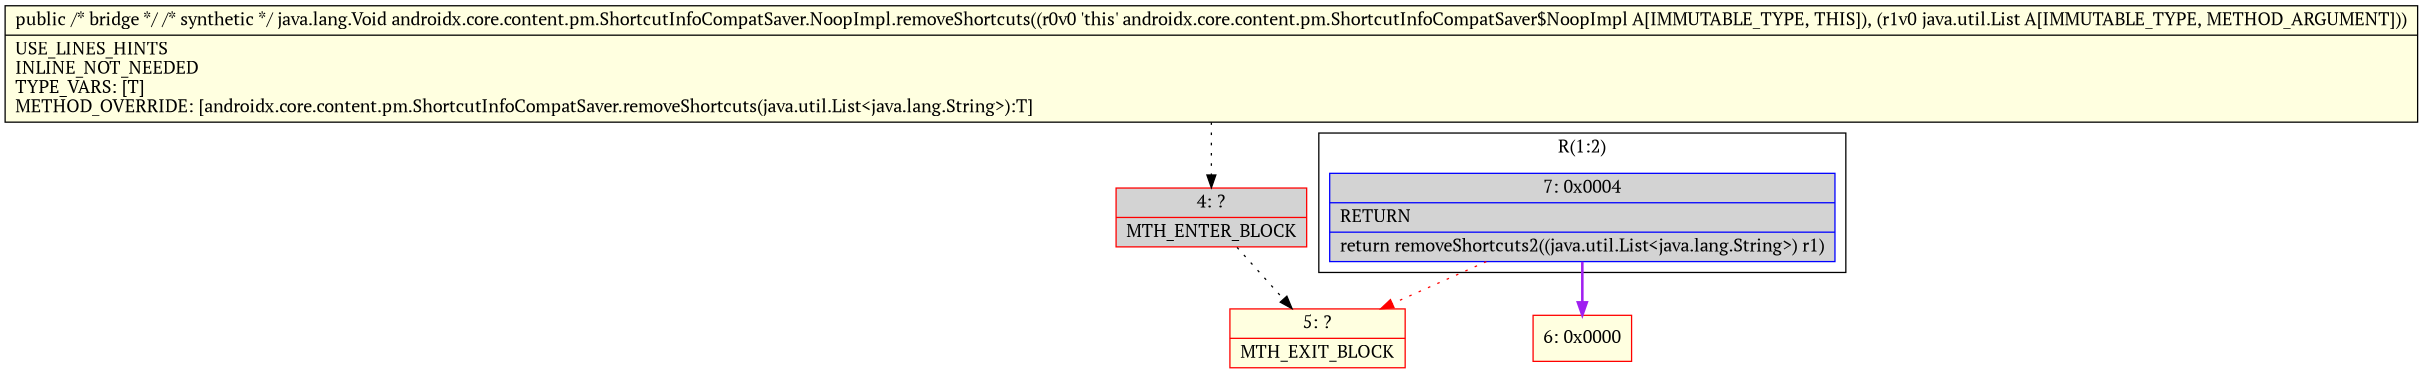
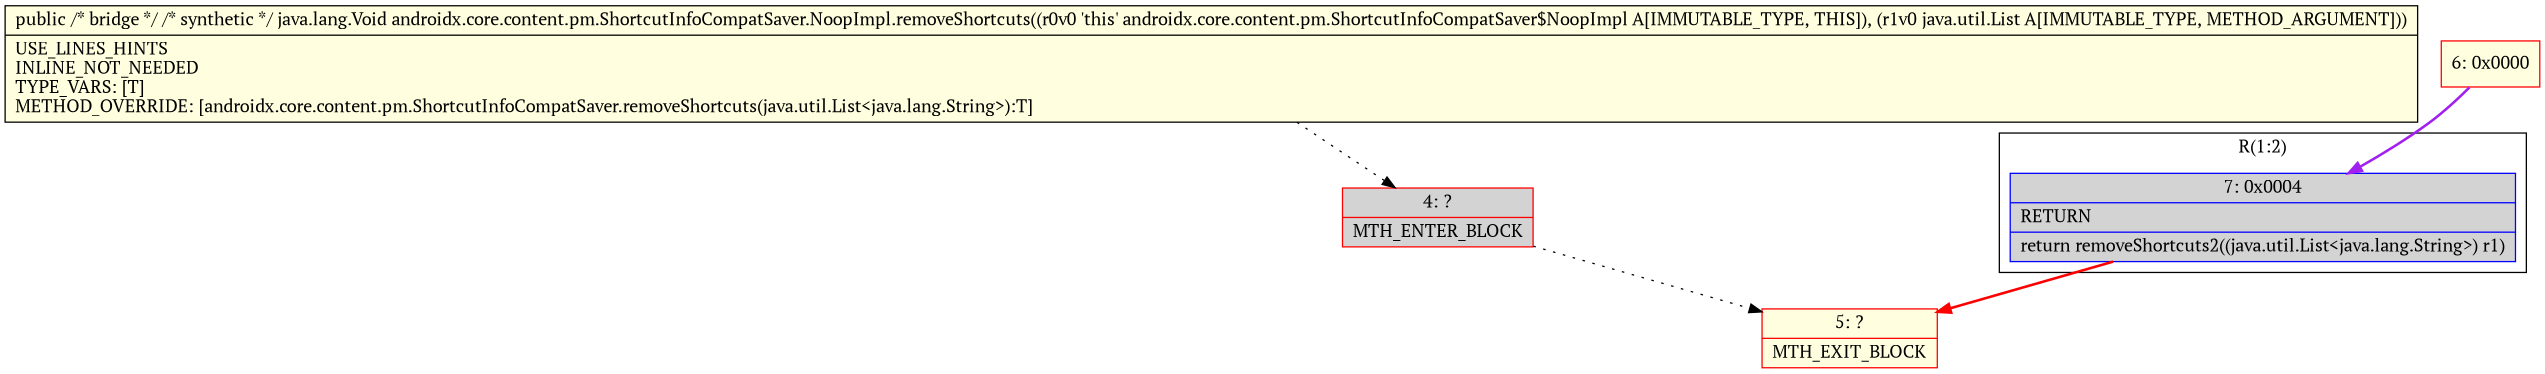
(1582, 282) -> (2426, 125)
(1439, 283) -> (2032, 285)
